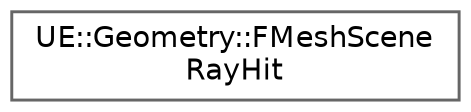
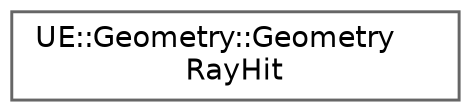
(235, 56) -> (235, 56)
